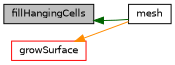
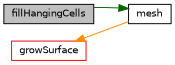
(115, 20) -> (106, 8)
